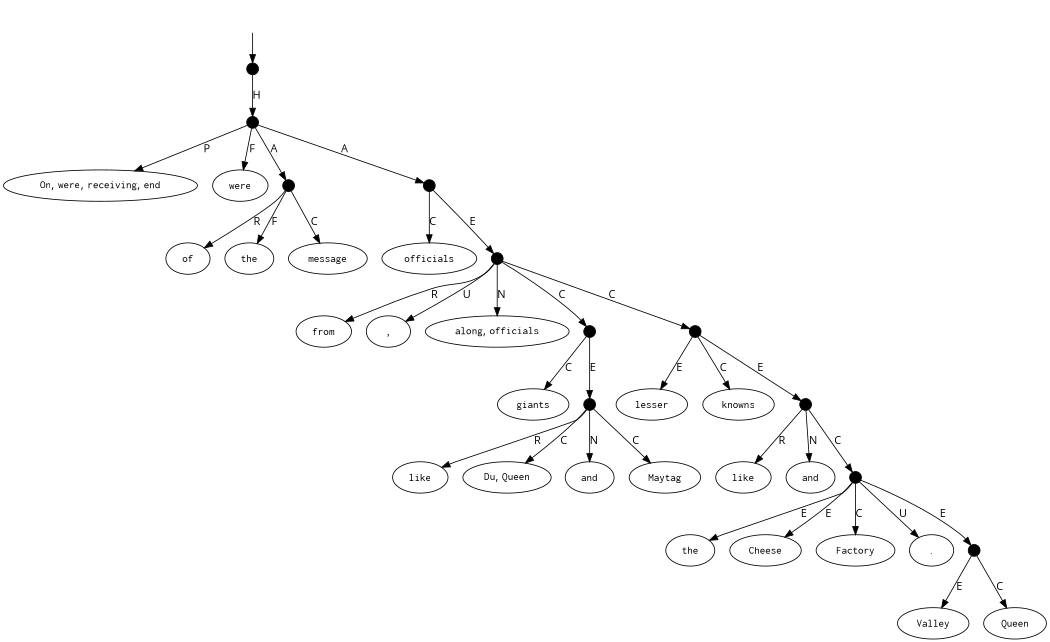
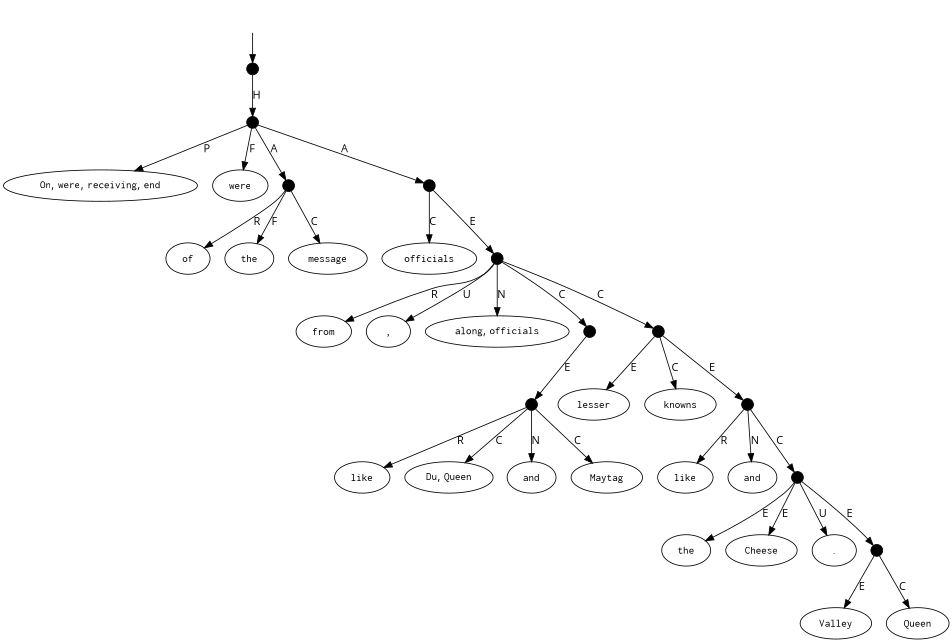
(533, 404) -> none
(856, 550) -> none
